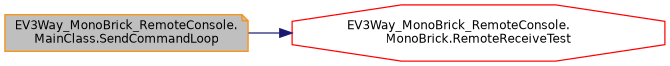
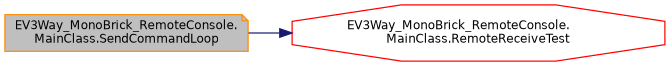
(479, 33) -> (479, 33)
